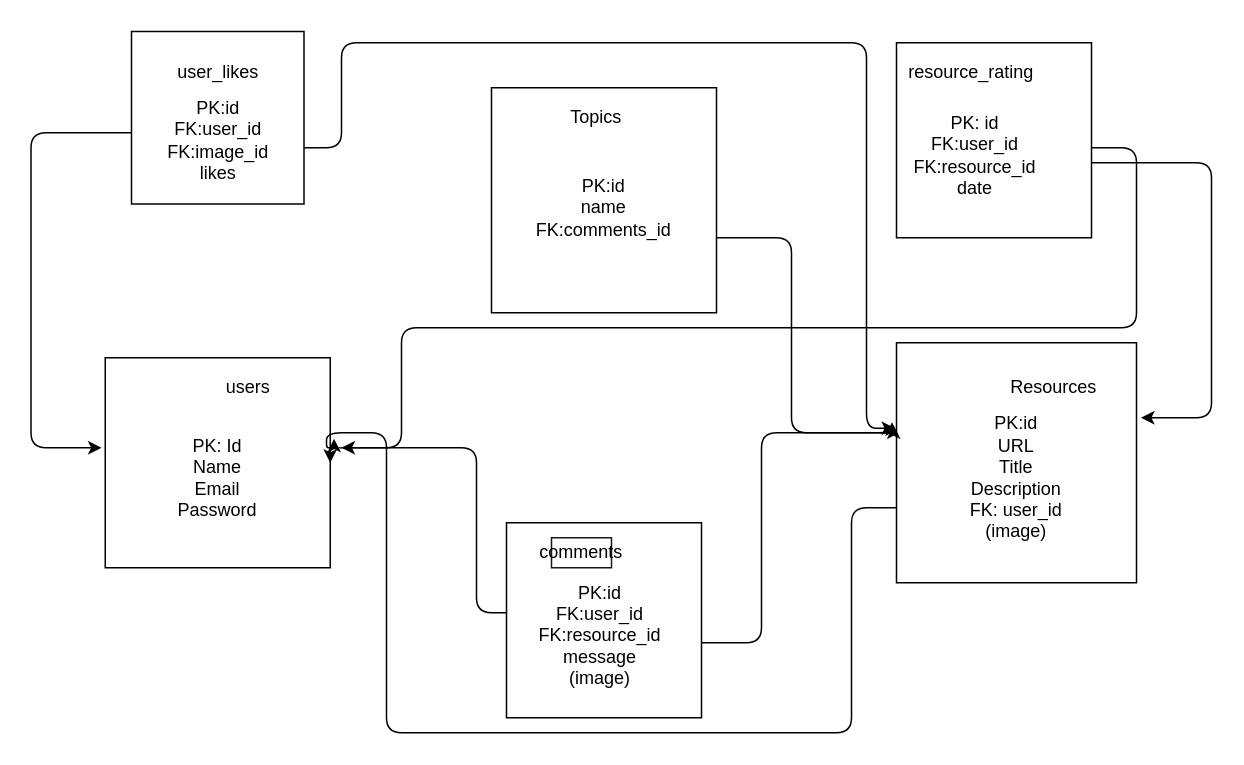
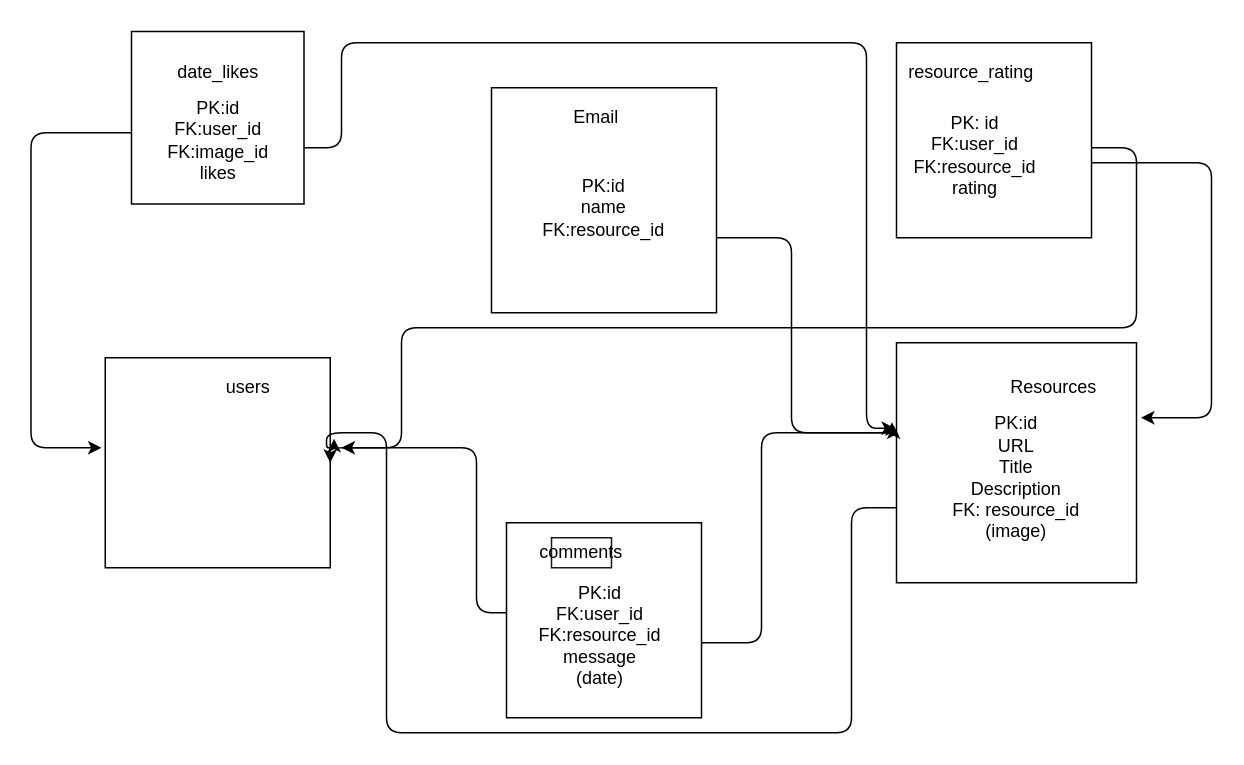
(218, 73) -> (218, 73)
(596, 118) -> (596, 118)
(975, 155) -> (975, 155)
(604, 208) -> (604, 208)
(218, 478) -> none
(1016, 478) -> (1016, 478)
(600, 635) -> (600, 635)
